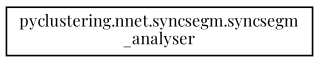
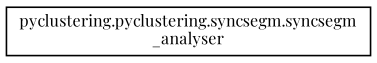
(160, 31) -> (188, 31)
